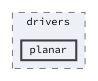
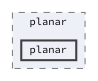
(49, 22) -> (49, 22)
